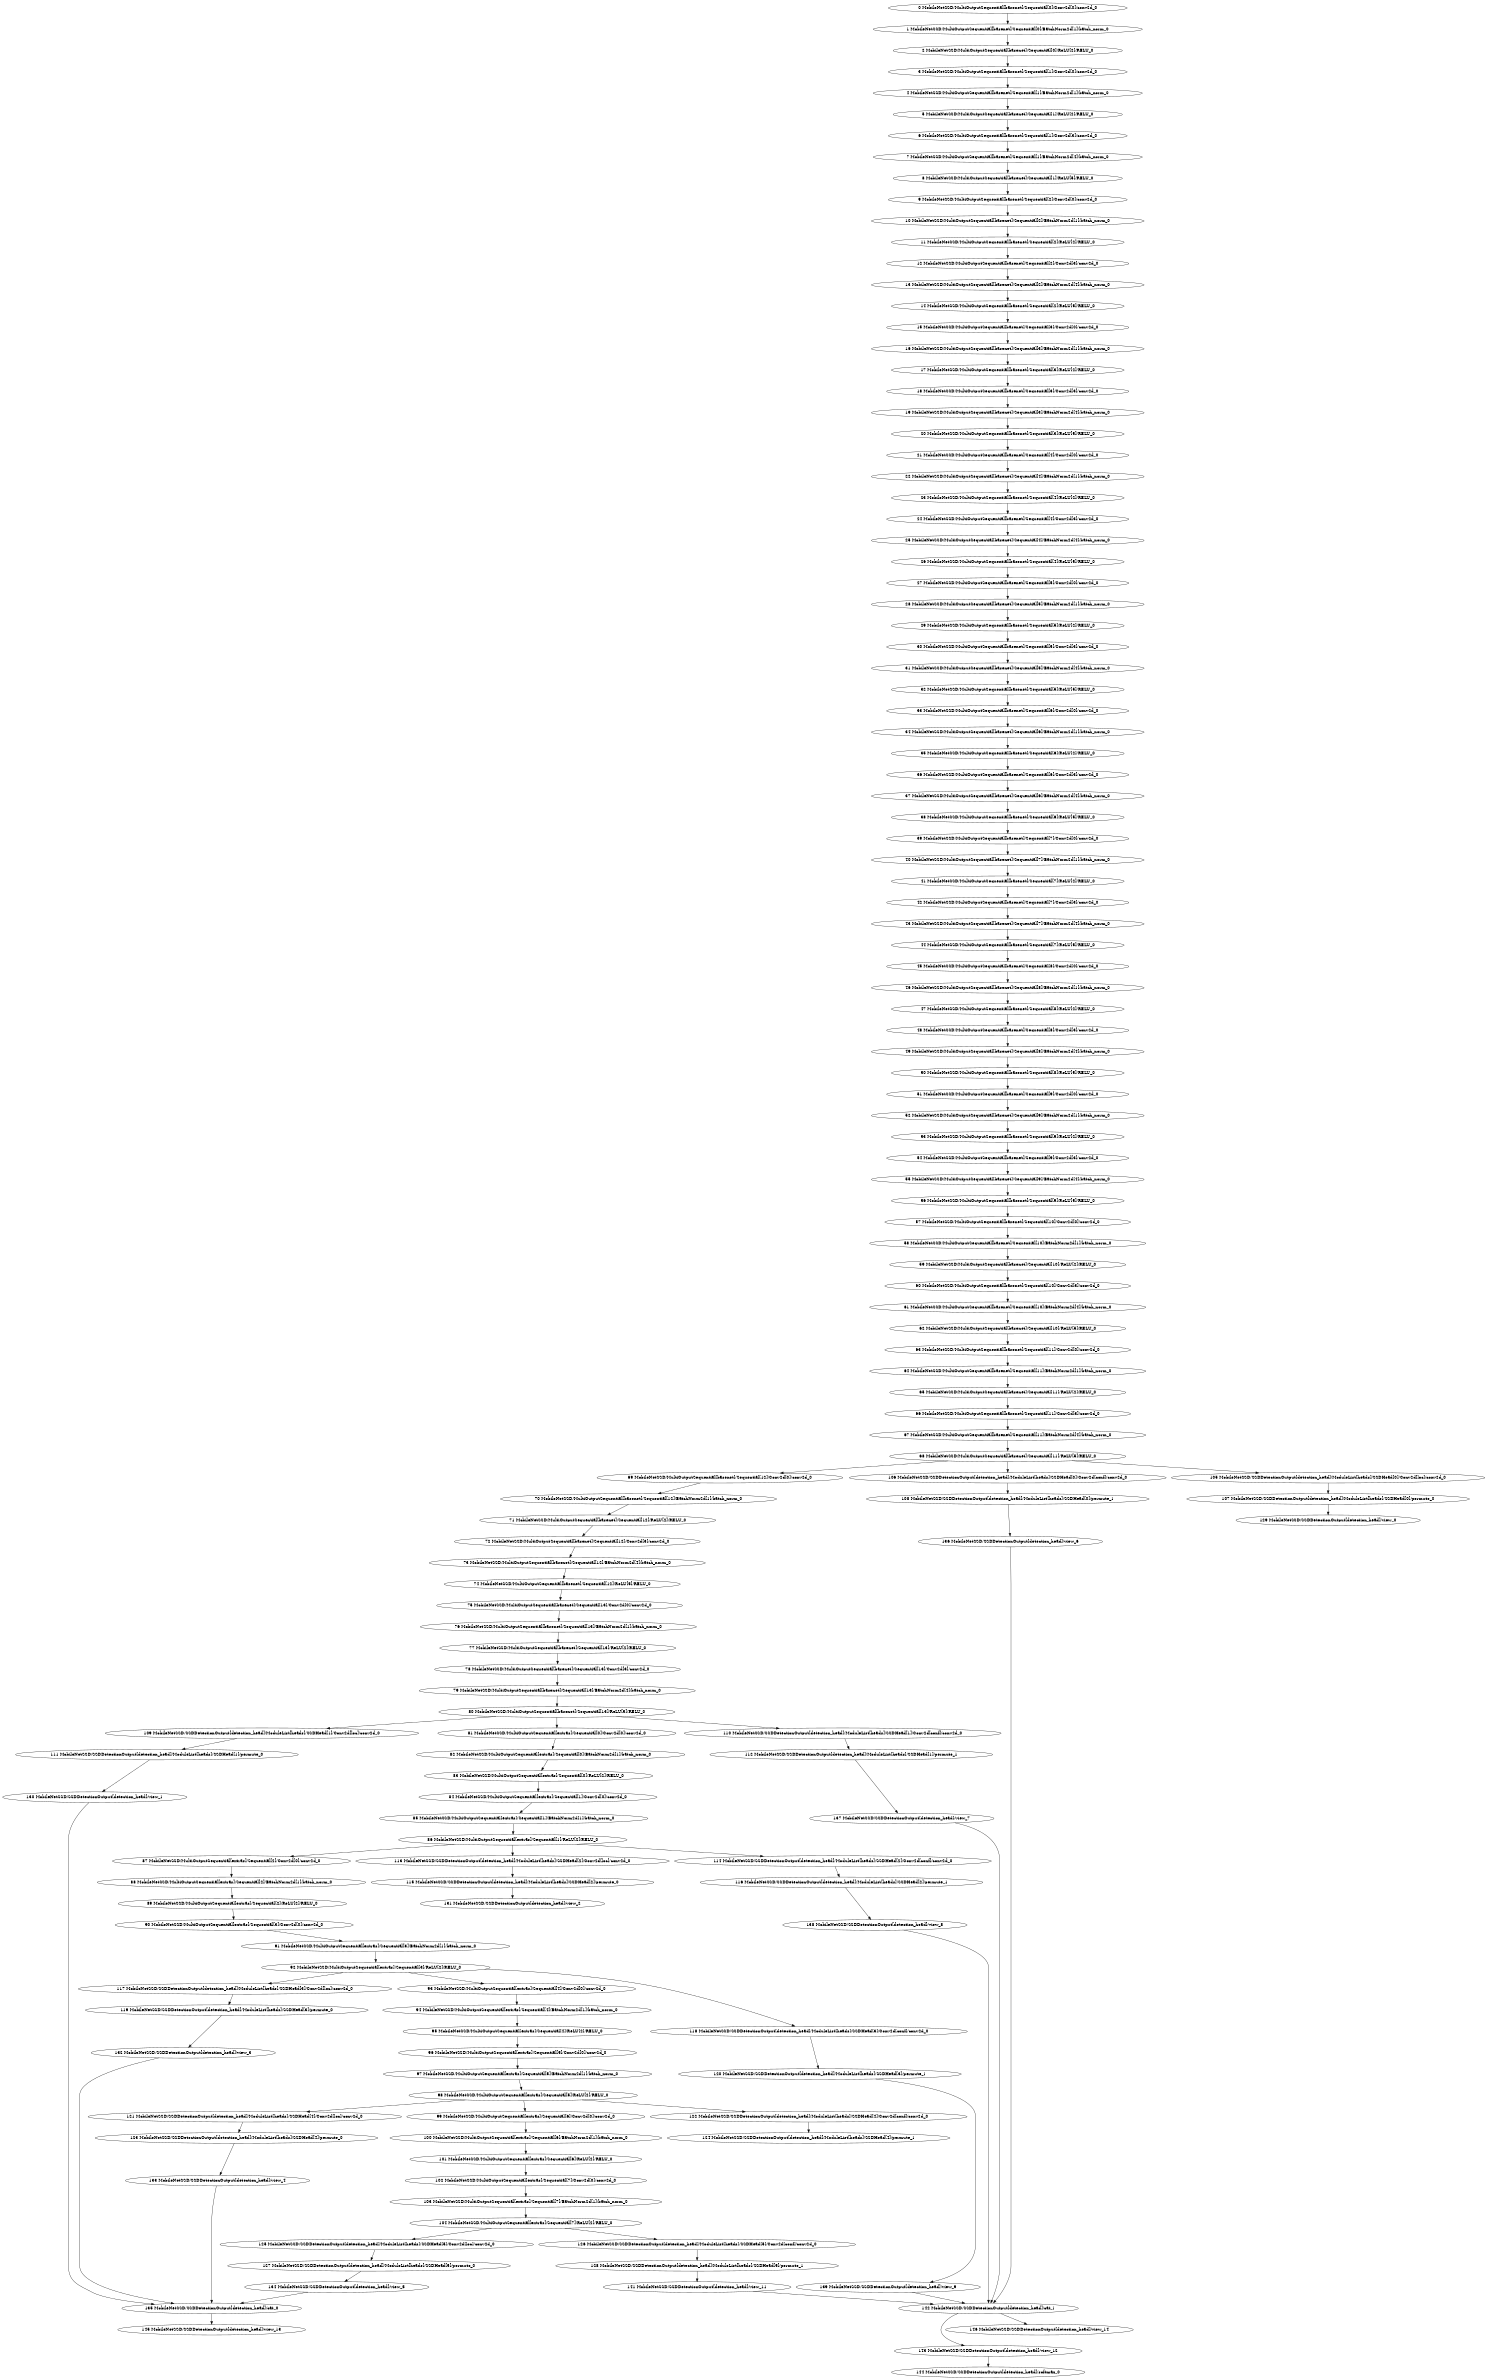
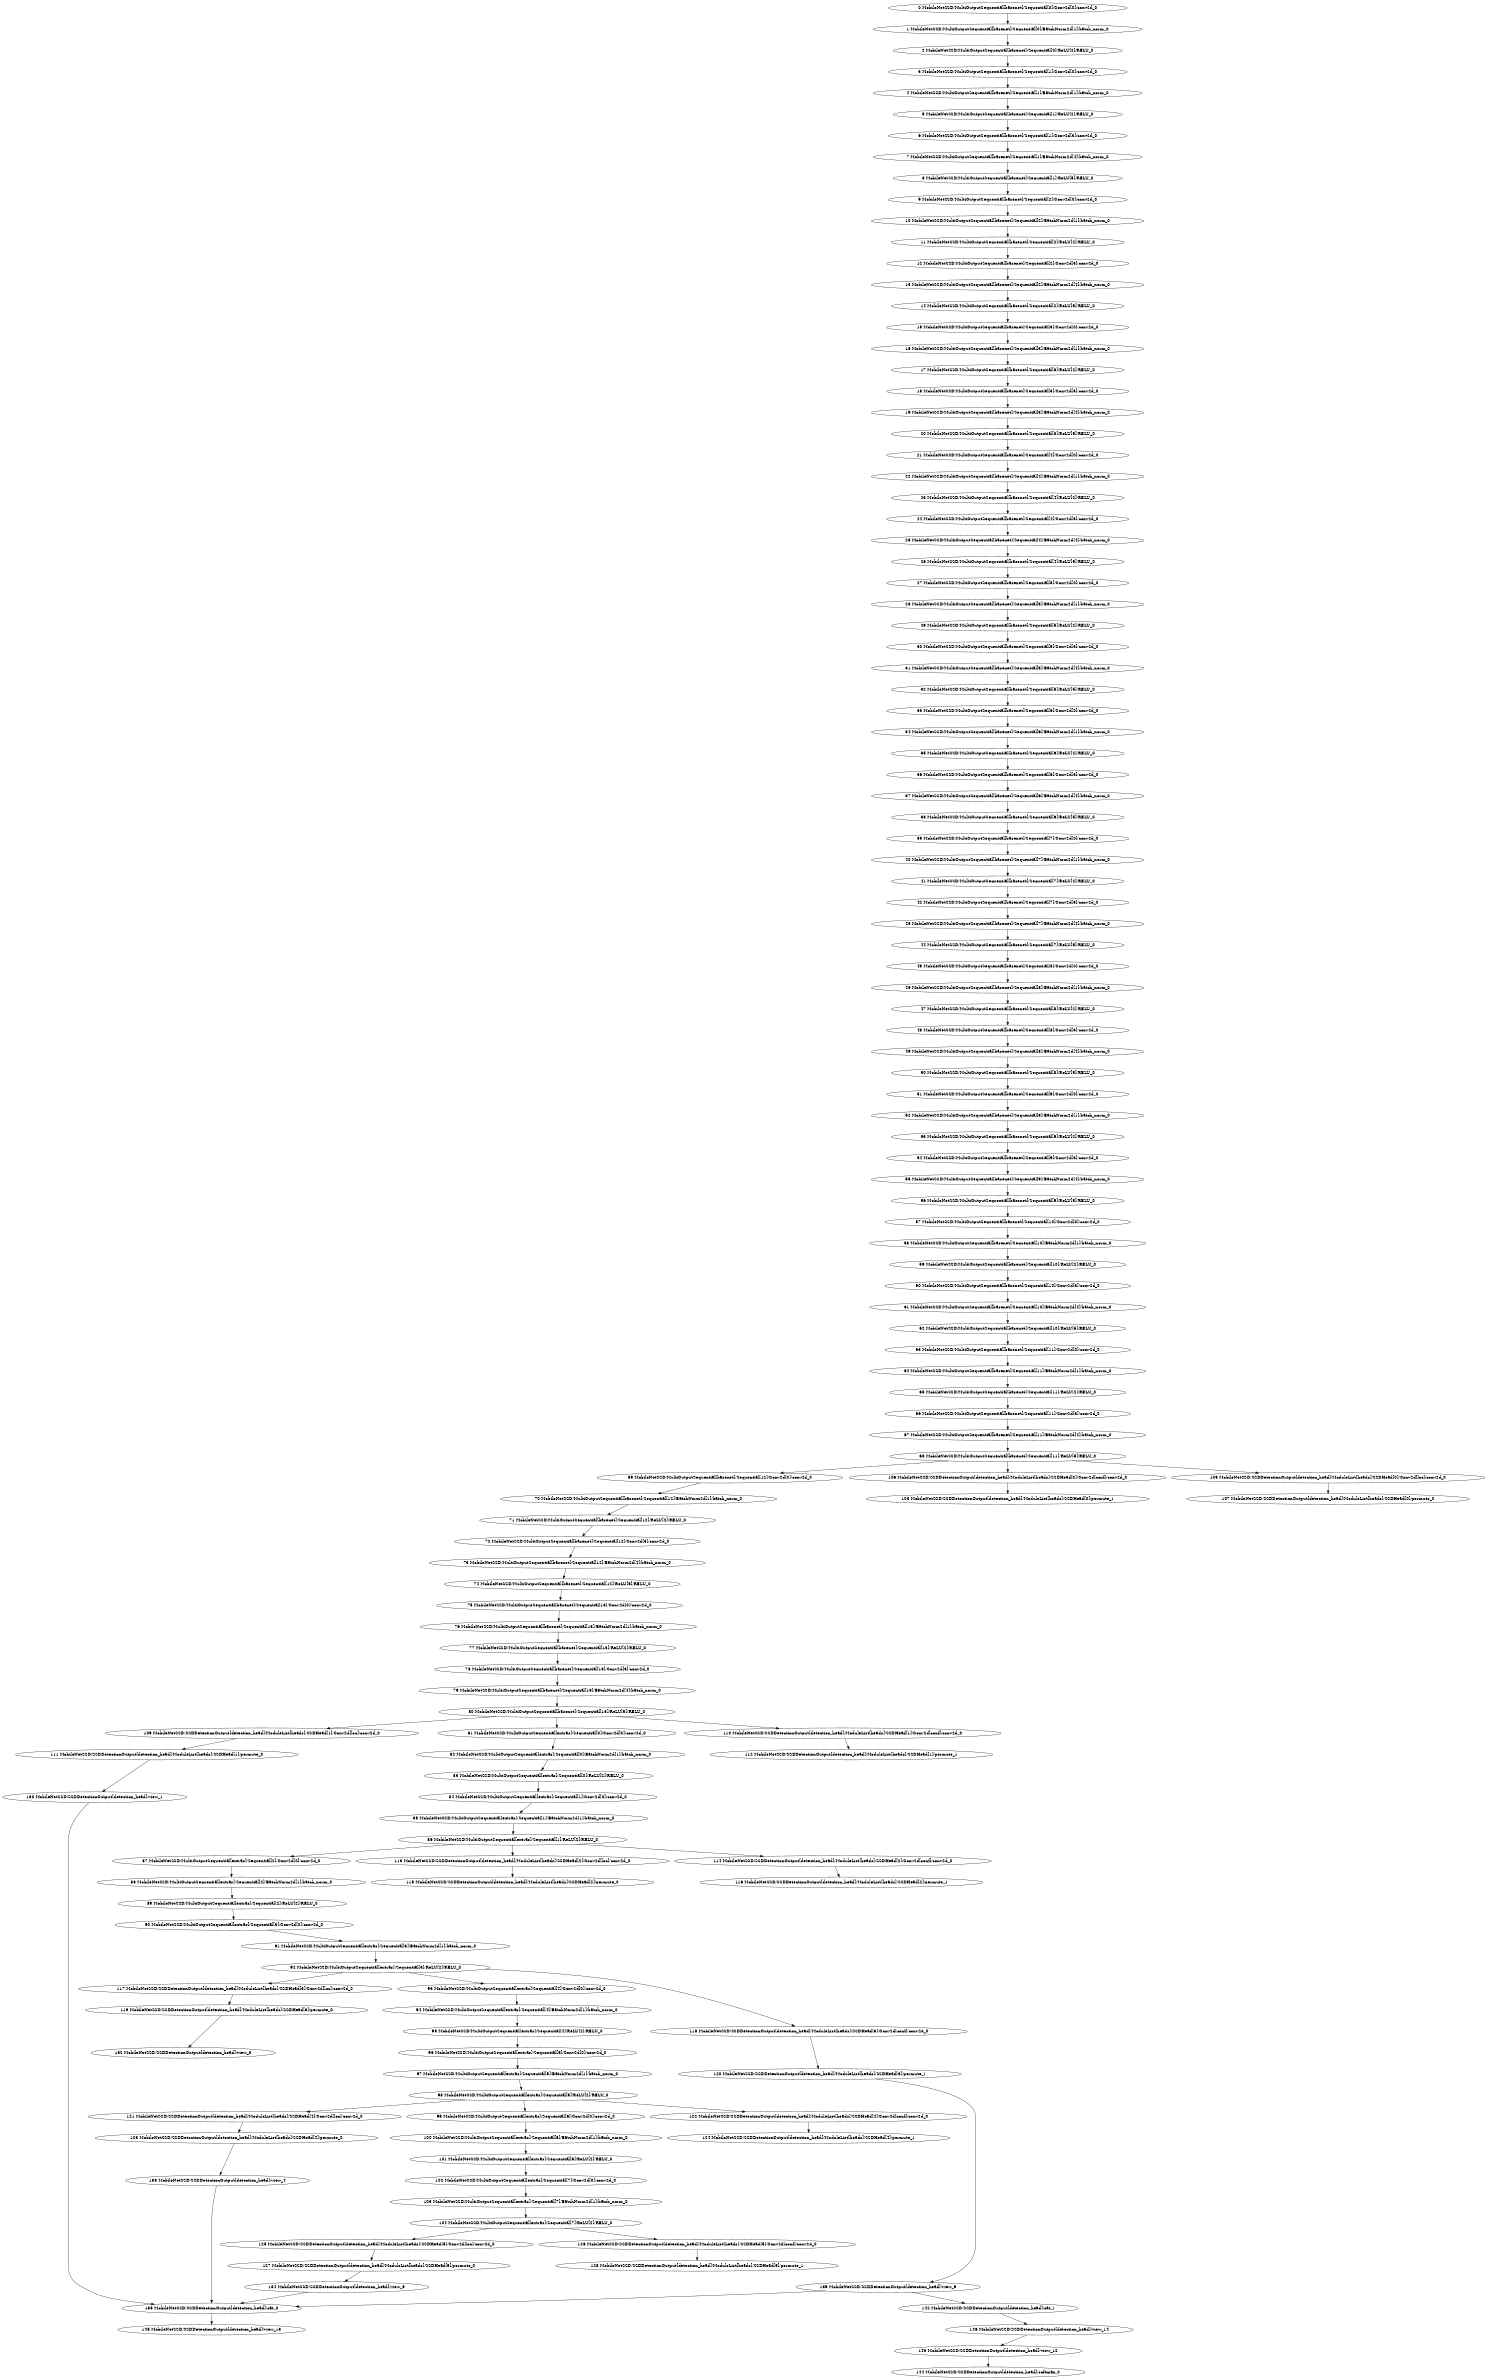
(1328, 1520) -> none
(1010, 1542) -> none
(902, 1818) -> none
(513, 1904) -> none
(875, 1925) -> none
(80, 2187) -> (562, 2300)
(697, 2287) -> none
(941, 2331) -> (1015, 2340)
